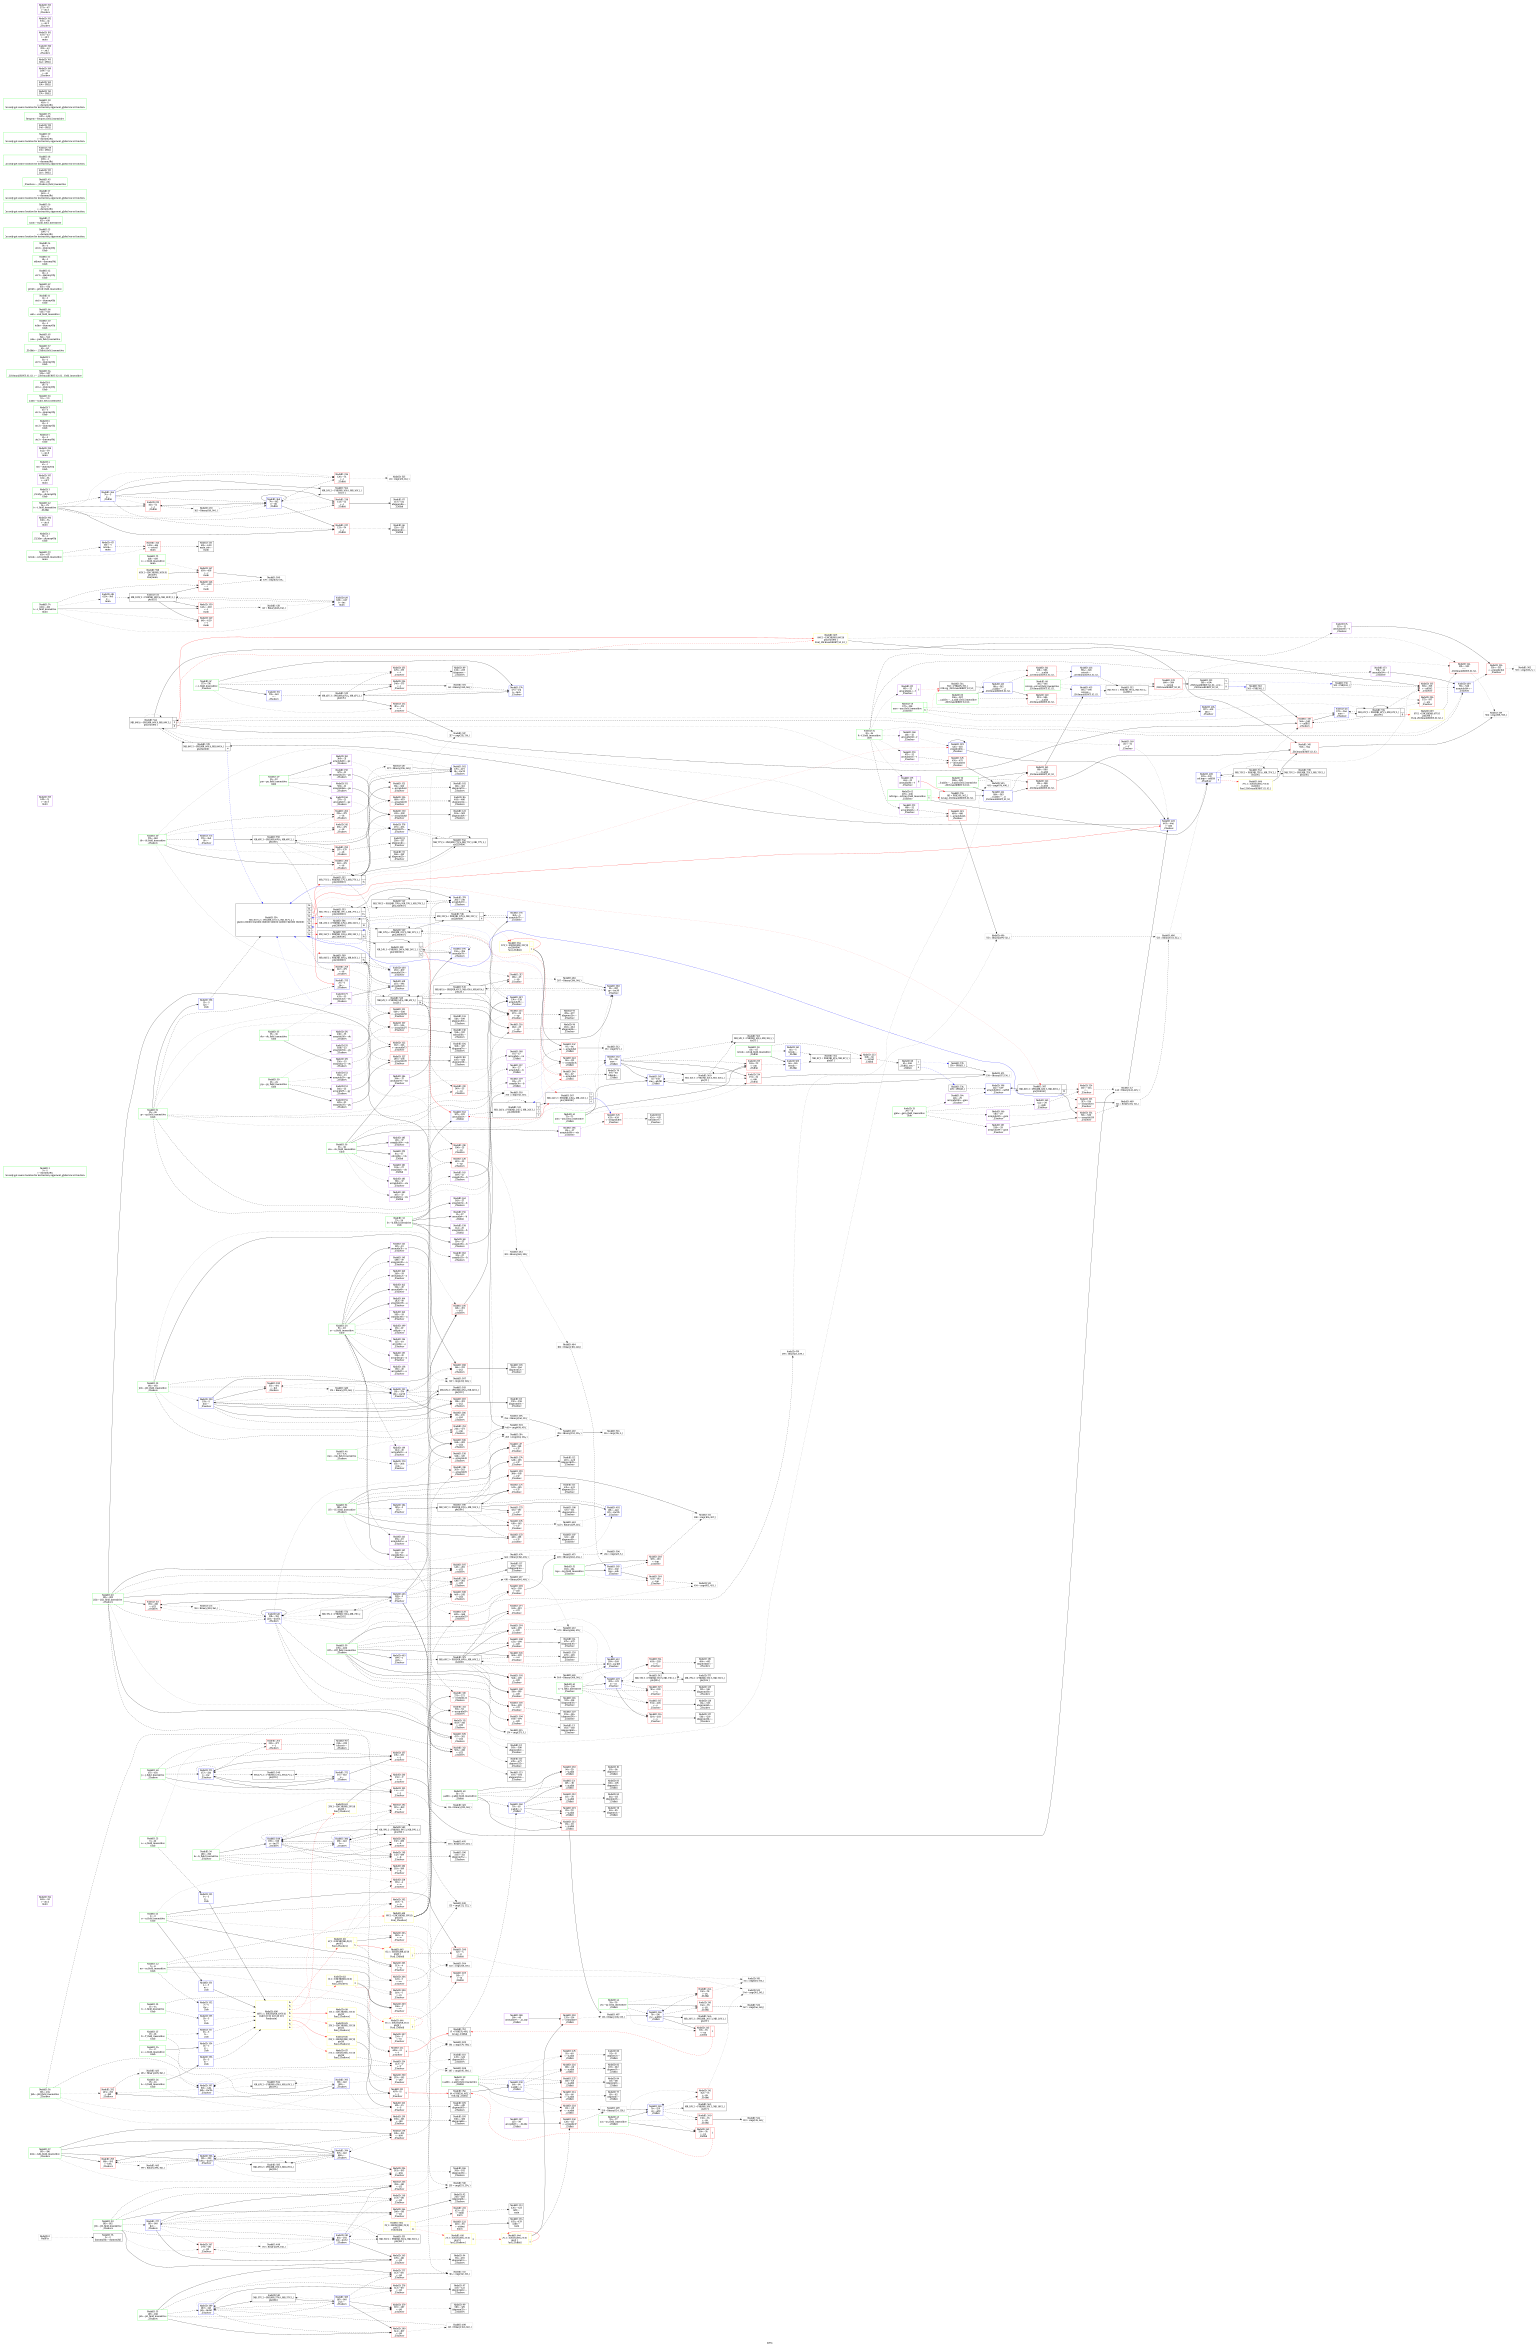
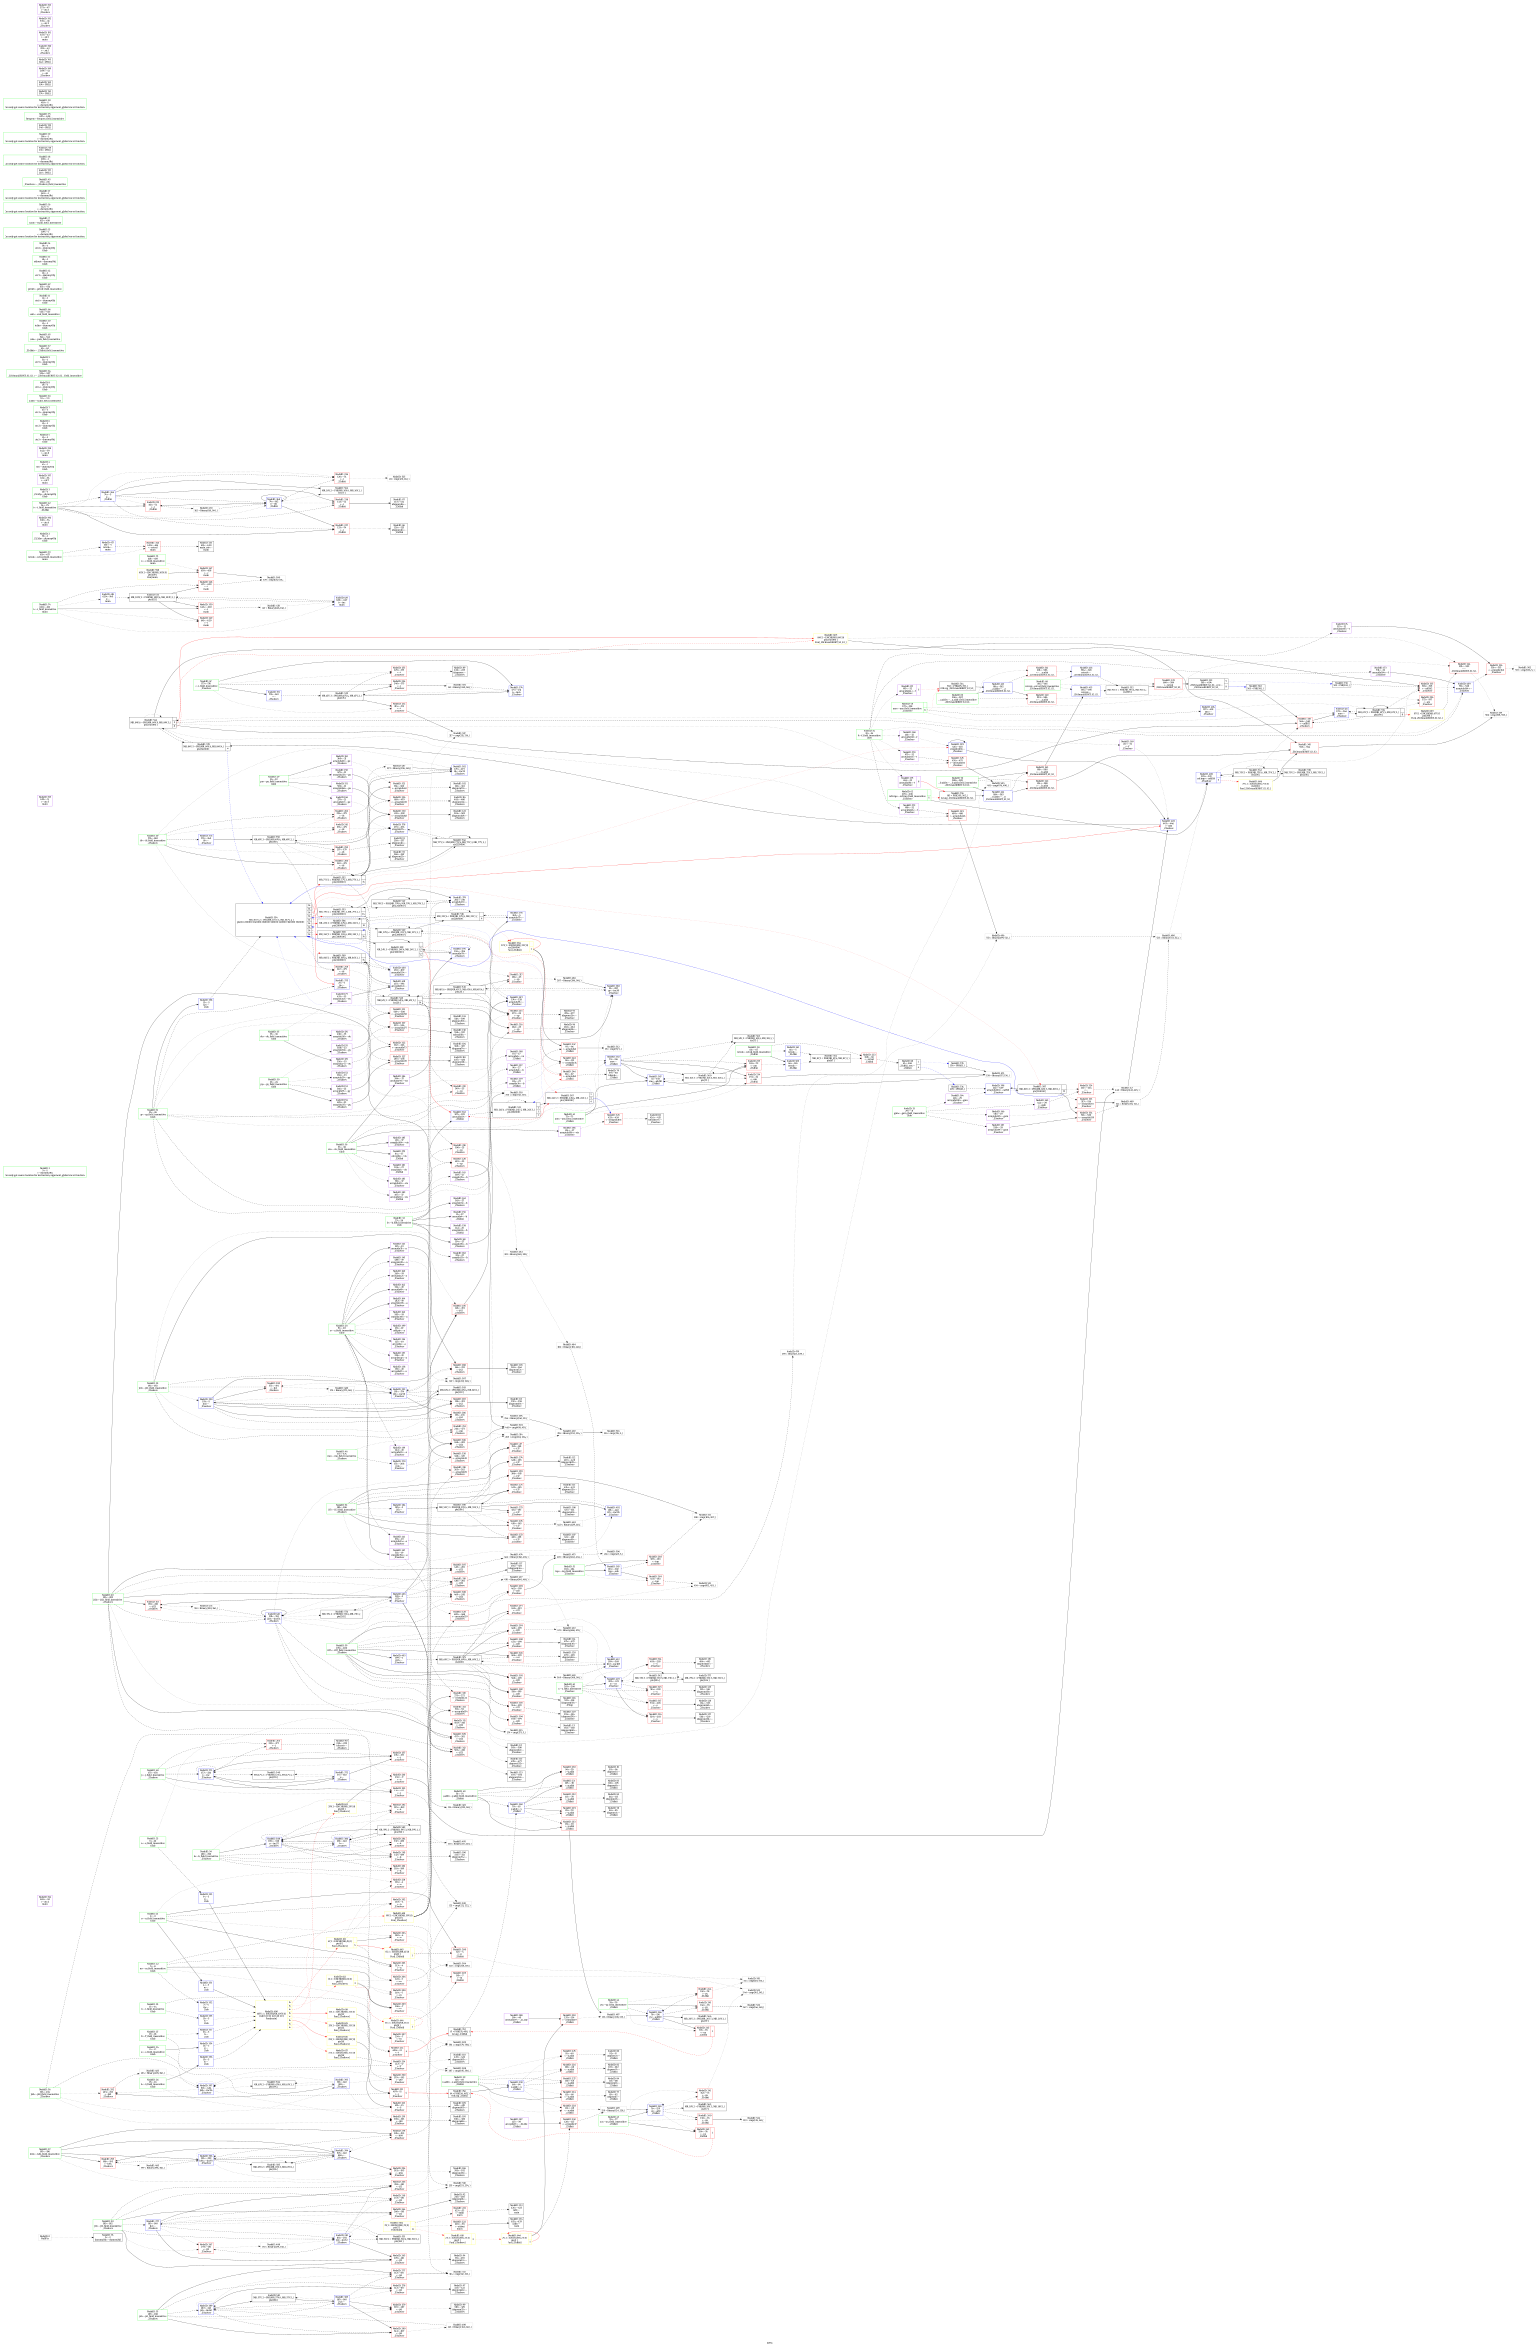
(569, 1705) -> (569, 1705)
(426, 1843) -> (426, 1843)
(458, 2238) -> (458, 2238)
